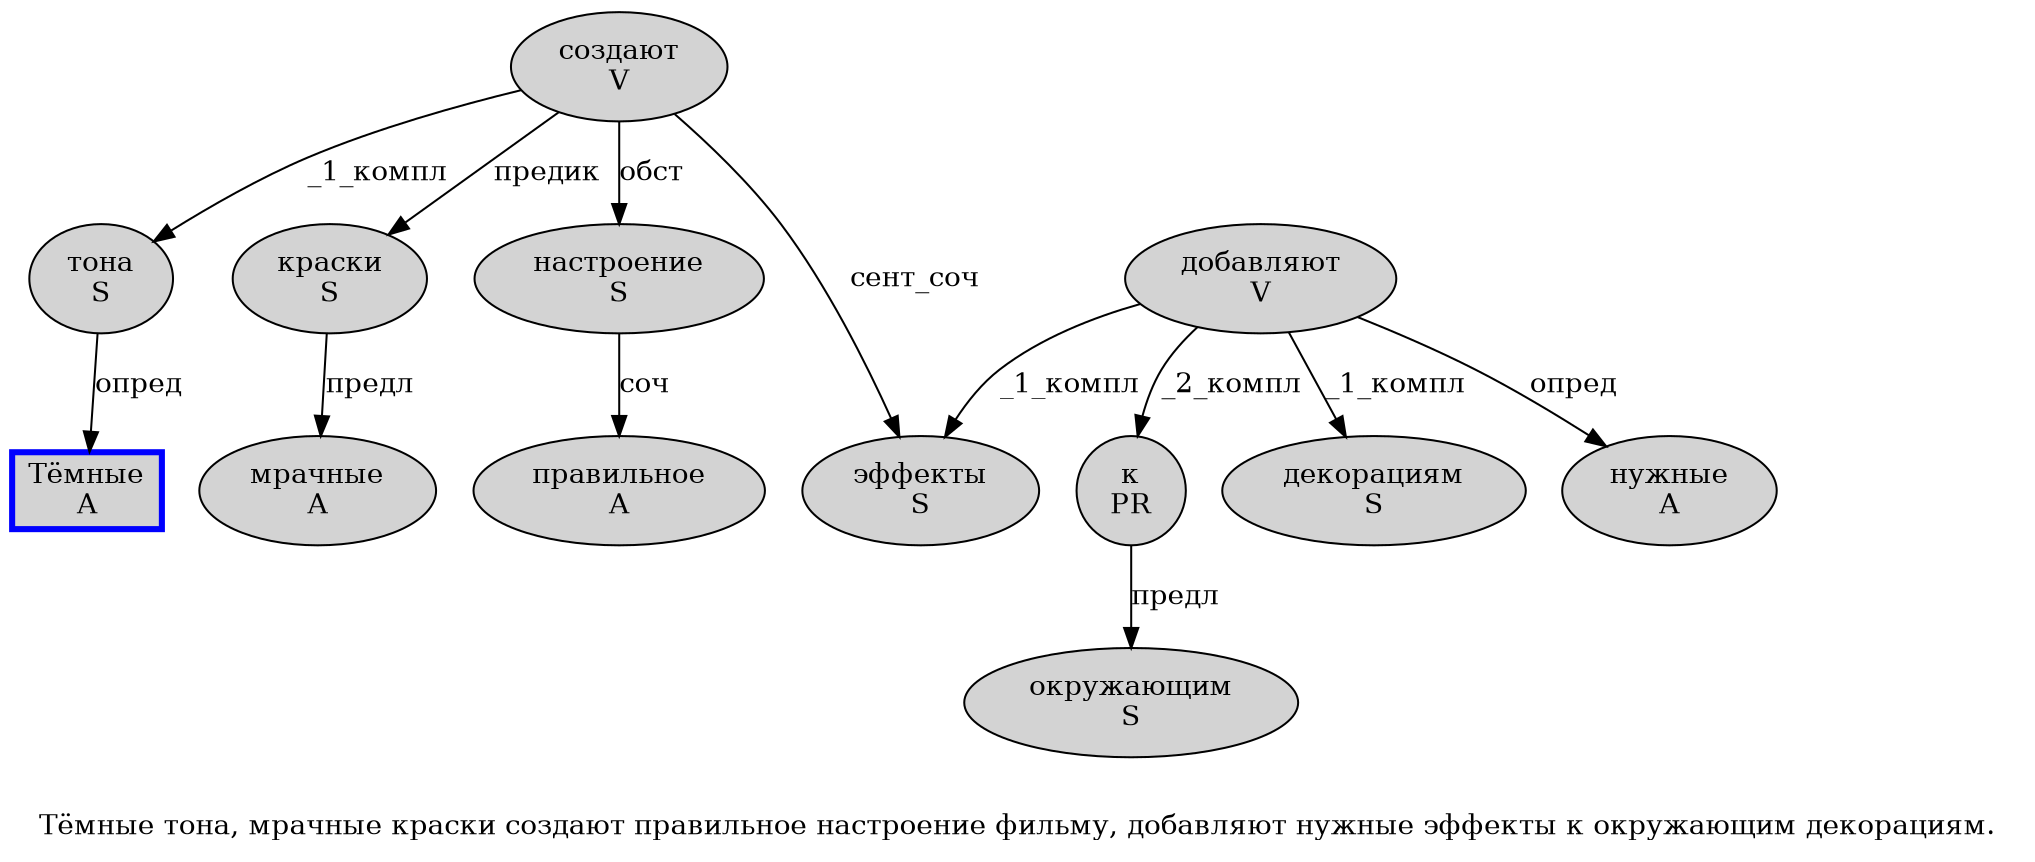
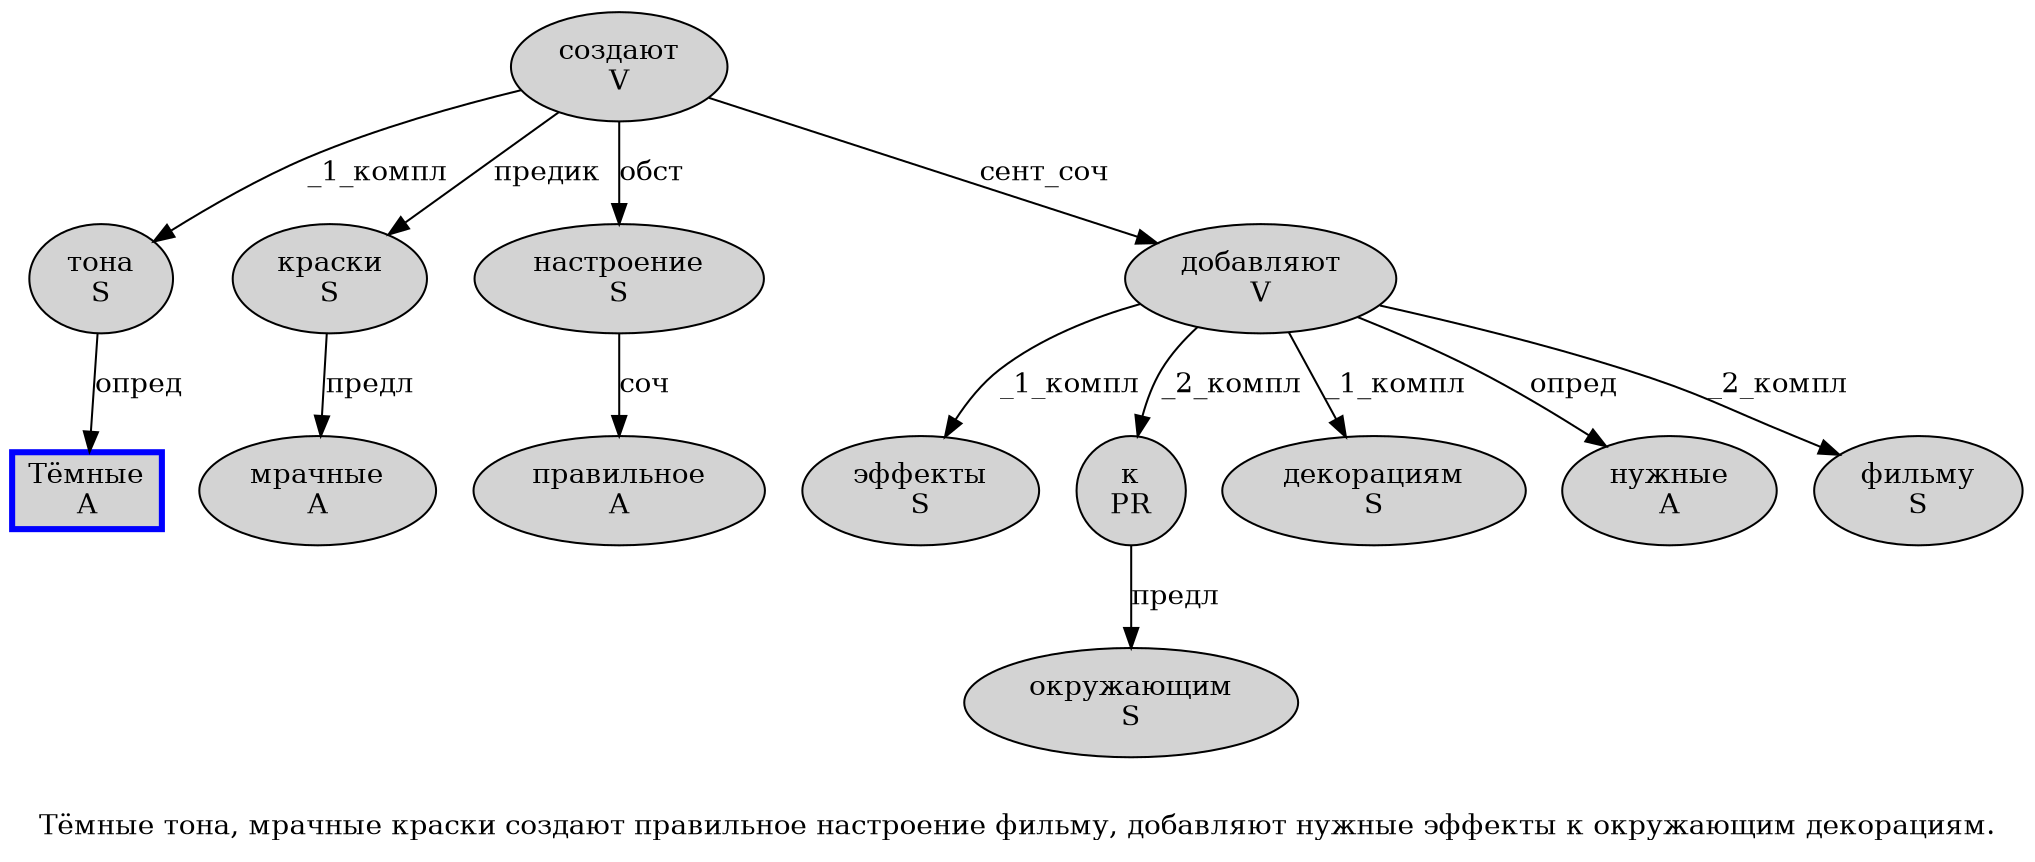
(801, 253) -> (923, 167)
none -> (1918, 491)
